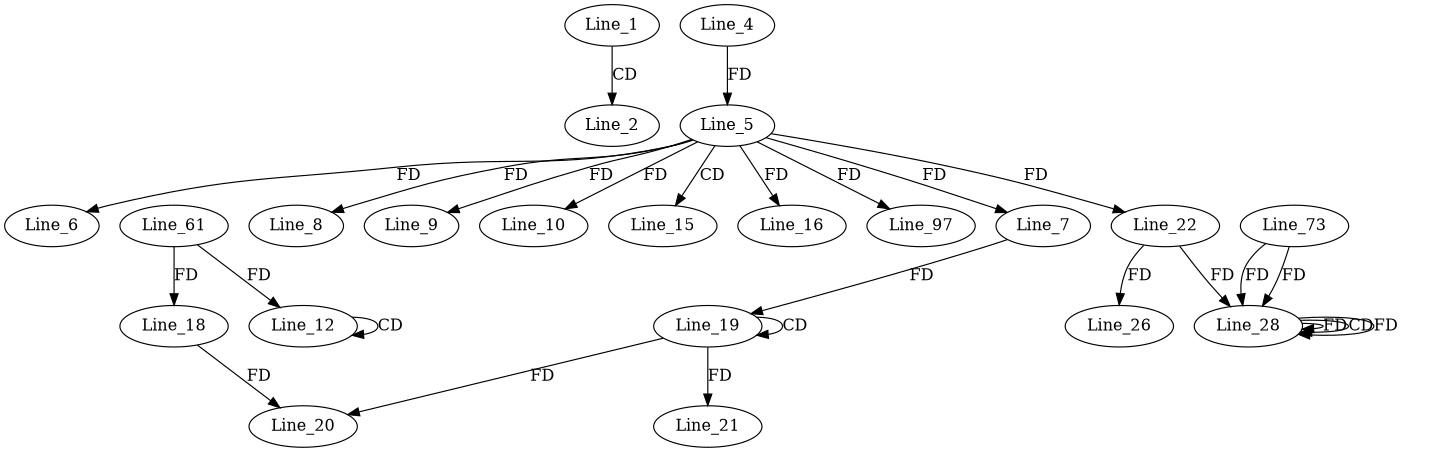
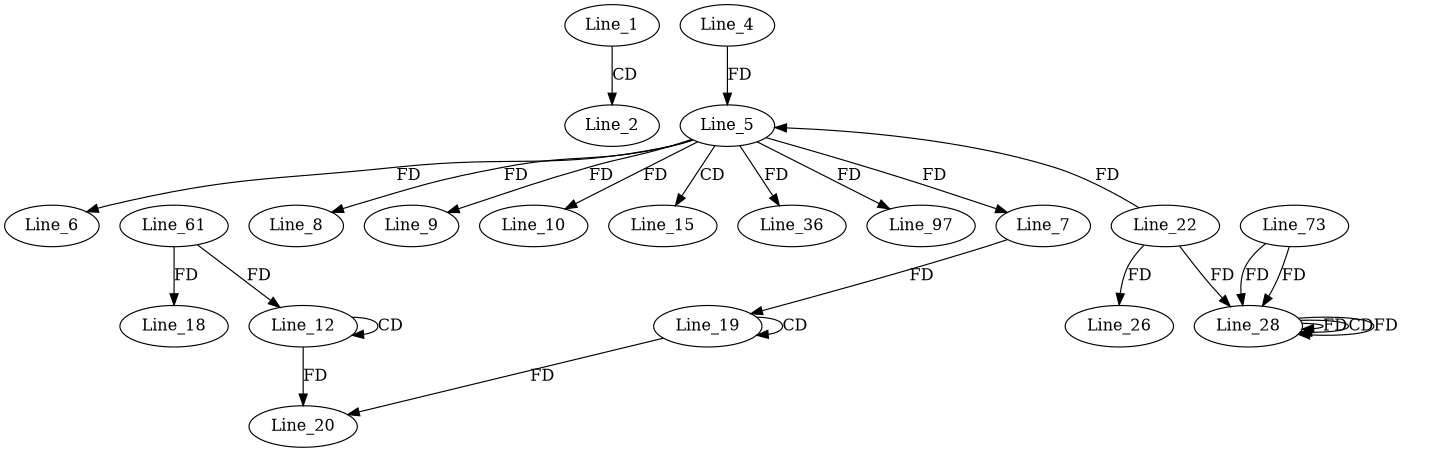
(944, 165) -> (968, 147)
(792, 226) -> (792, 226)
(234, 373) -> (303, 371)
(708, 427) -> none
